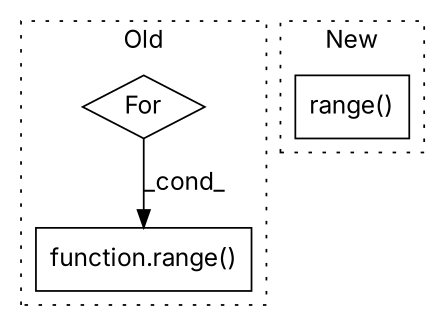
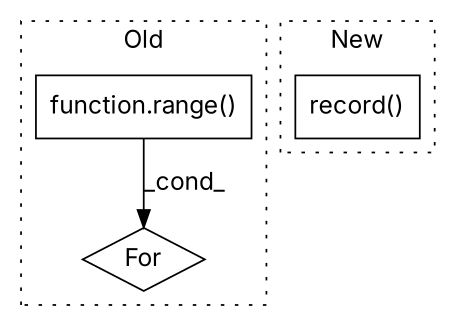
(352, 107) -> (358, 107)
(144, 174) -> (144, 174)
